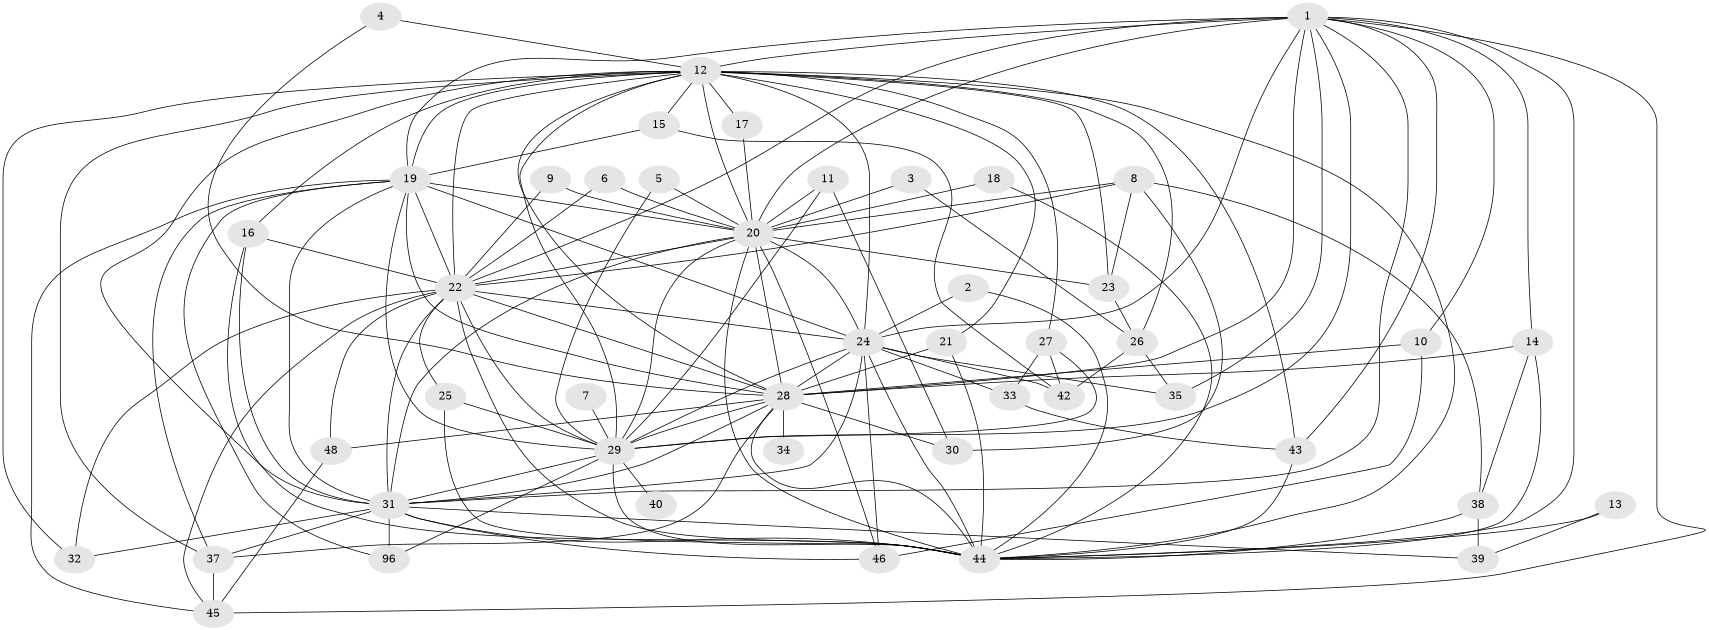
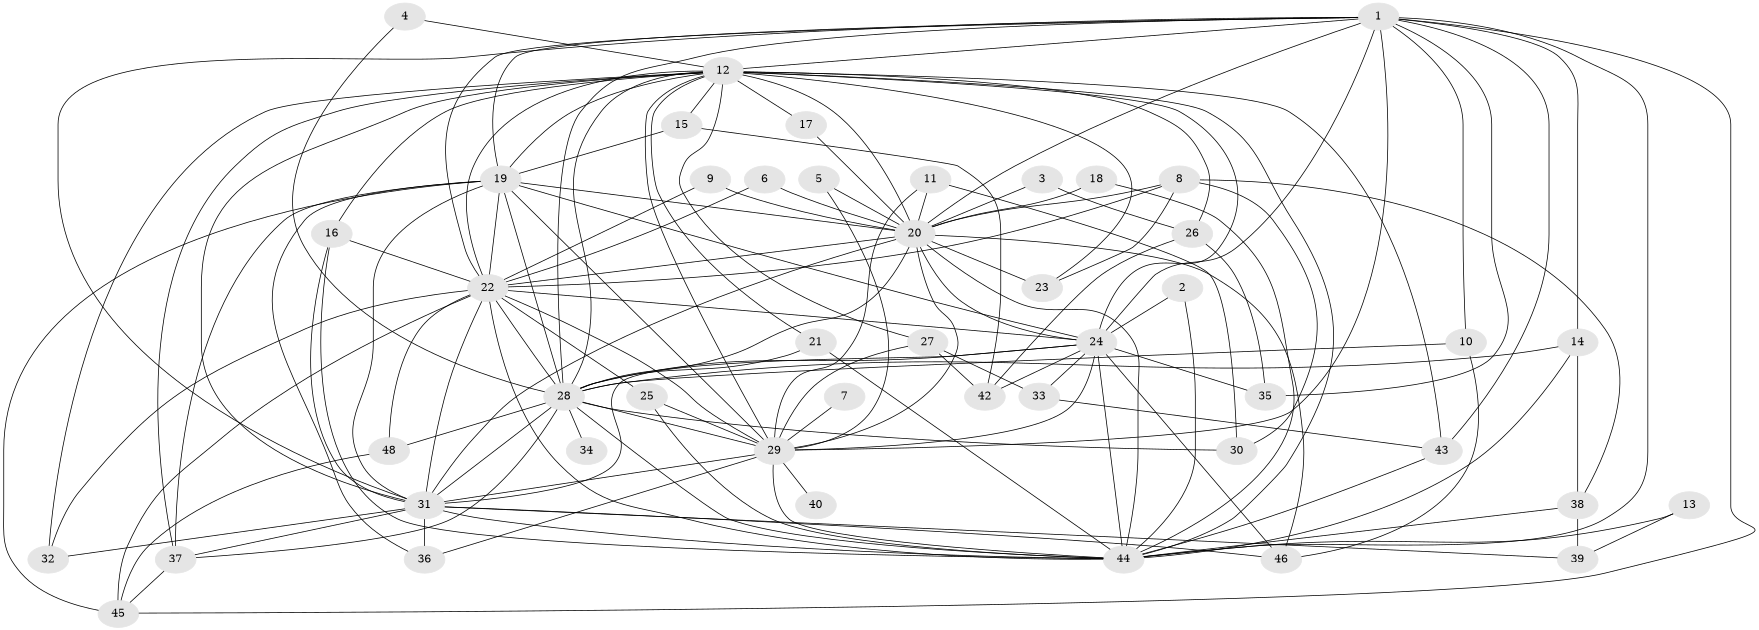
(1123, 315) -> none
(389, 560) -> (425, 560)
